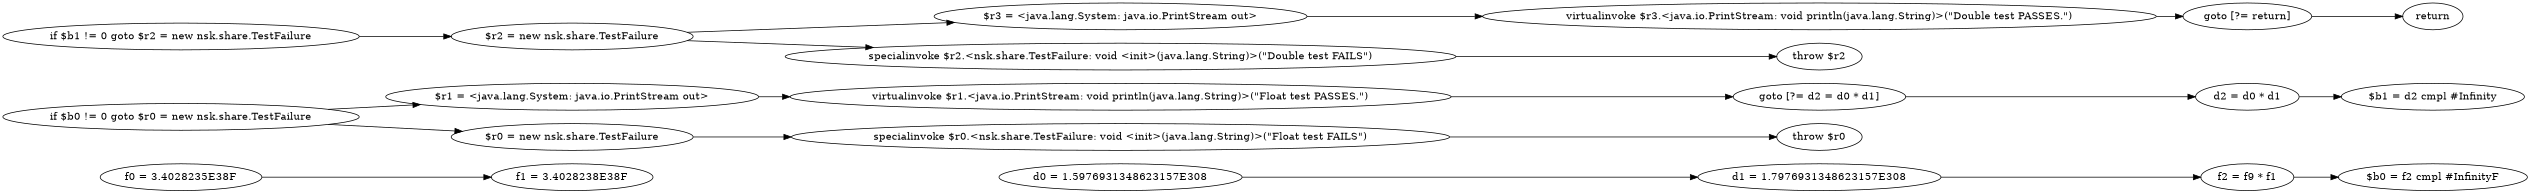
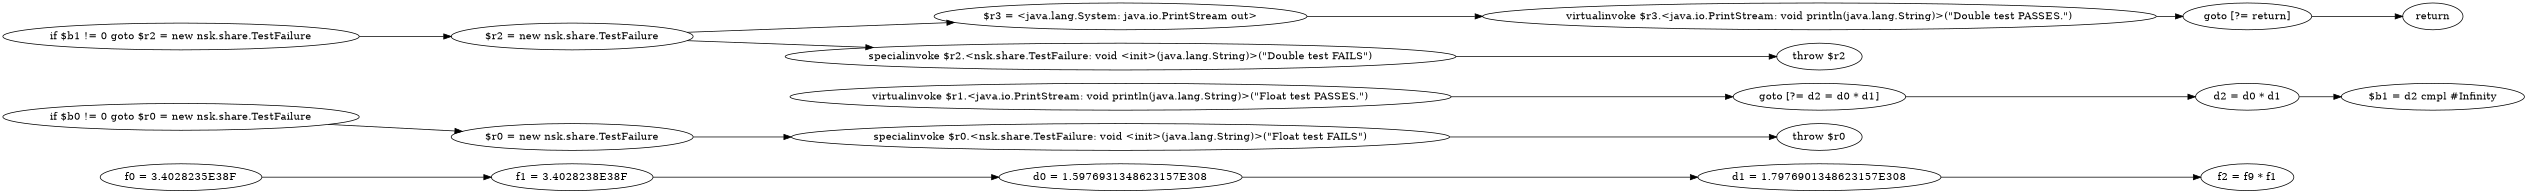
(572, 97) -> none
none -> (822, 177)
(1819, 177) -> (1819, 177)
(2433, 177) -> none
